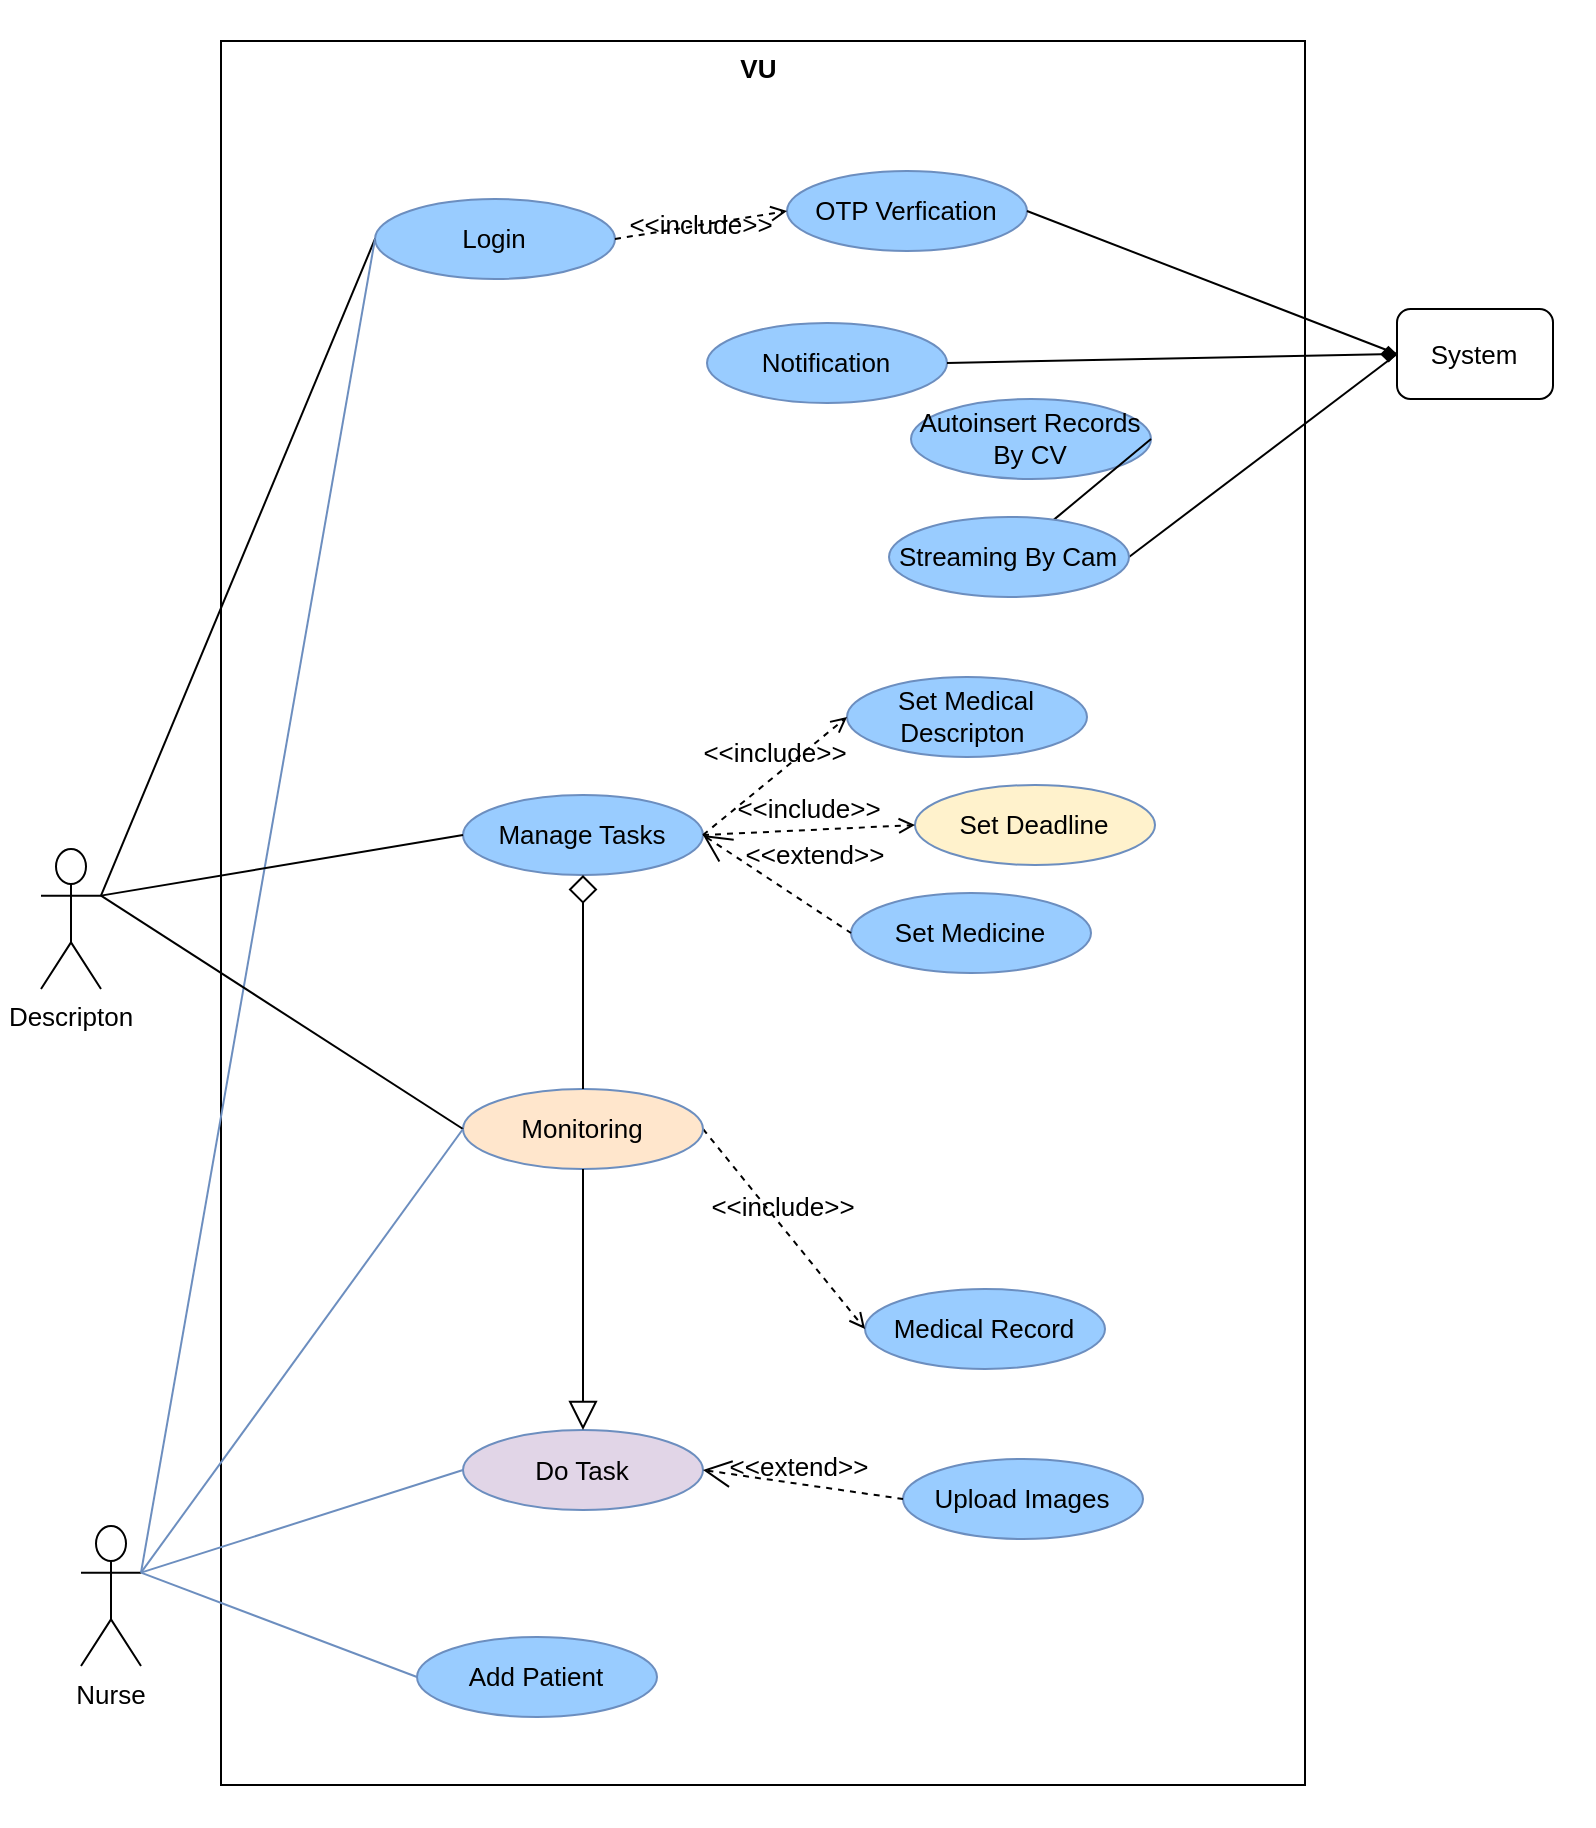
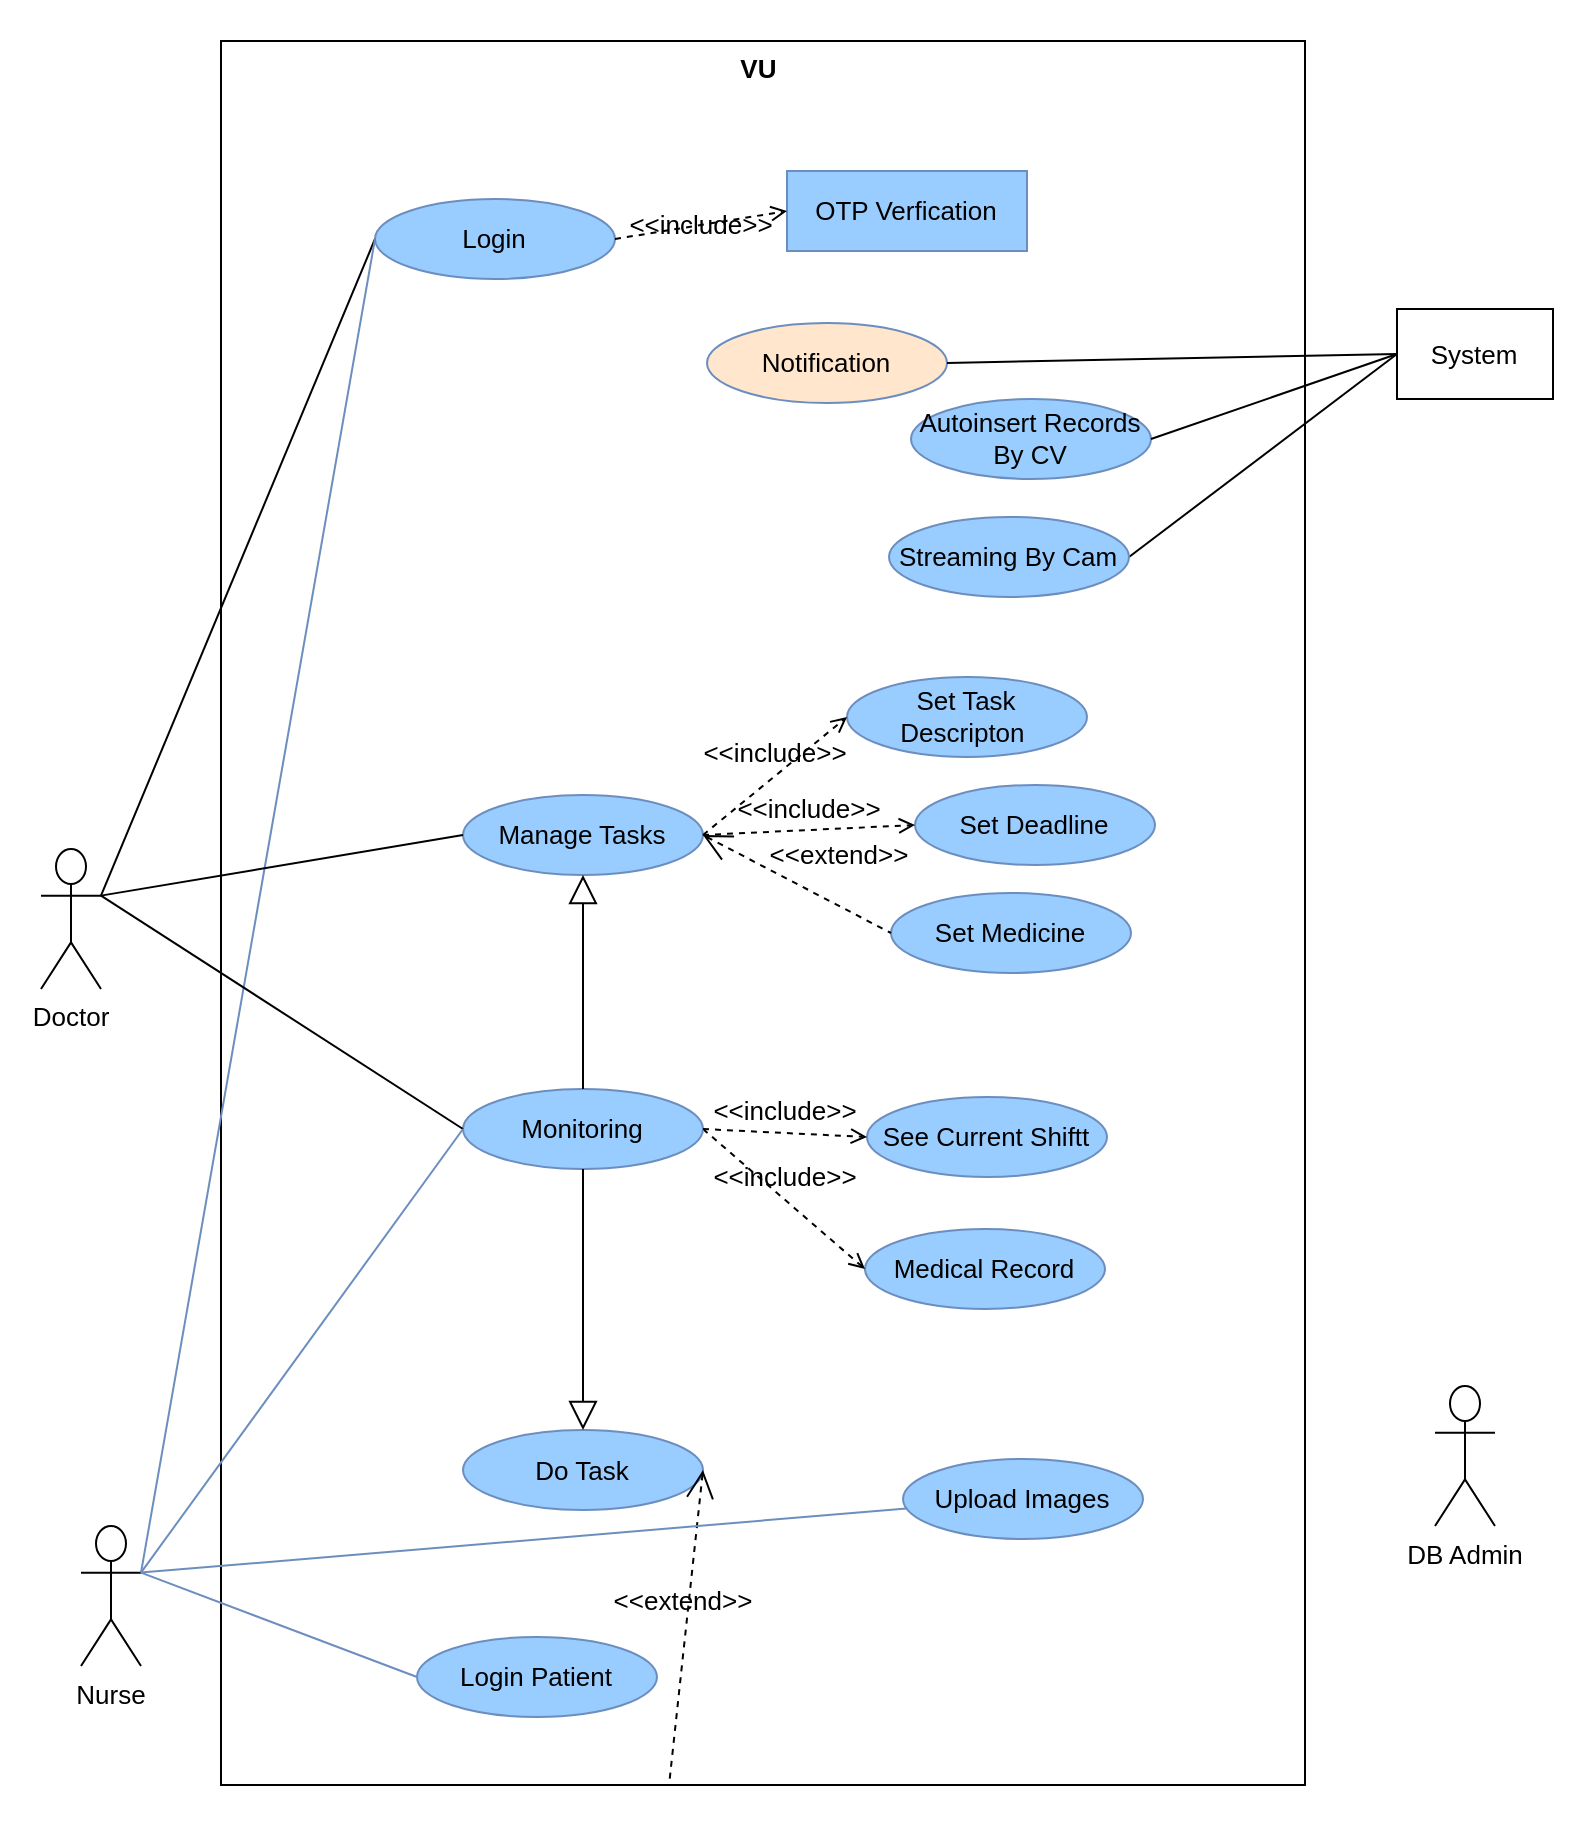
(907, 211) -> (907, 211)
(1209, 281) -> none
(1381, 354) -> (1383, 354)
(1475, 354) -> (1475, 354)
(827, 363) -> (827, 363)
(1102, 479) -> (1268, 398)
(967, 717) -> (967, 717)
(1035, 825) -> (1035, 825)
(583, 904) -> (583, 904)
(971, 933) -> (1011, 933)
(72, 1019) -> (72, 1019)
(583, 1129) -> (583, 1129)
none -> (782, 1133)
none -> (987, 1137)
(985, 1329) -> (985, 1269)
none -> (1465, 1456)
(583, 1470) -> (583, 1470)
(805, 1485) -> (686, 1628)
(304, 1521) -> (527, 1540)
(537, 1677) -> (537, 1677)
